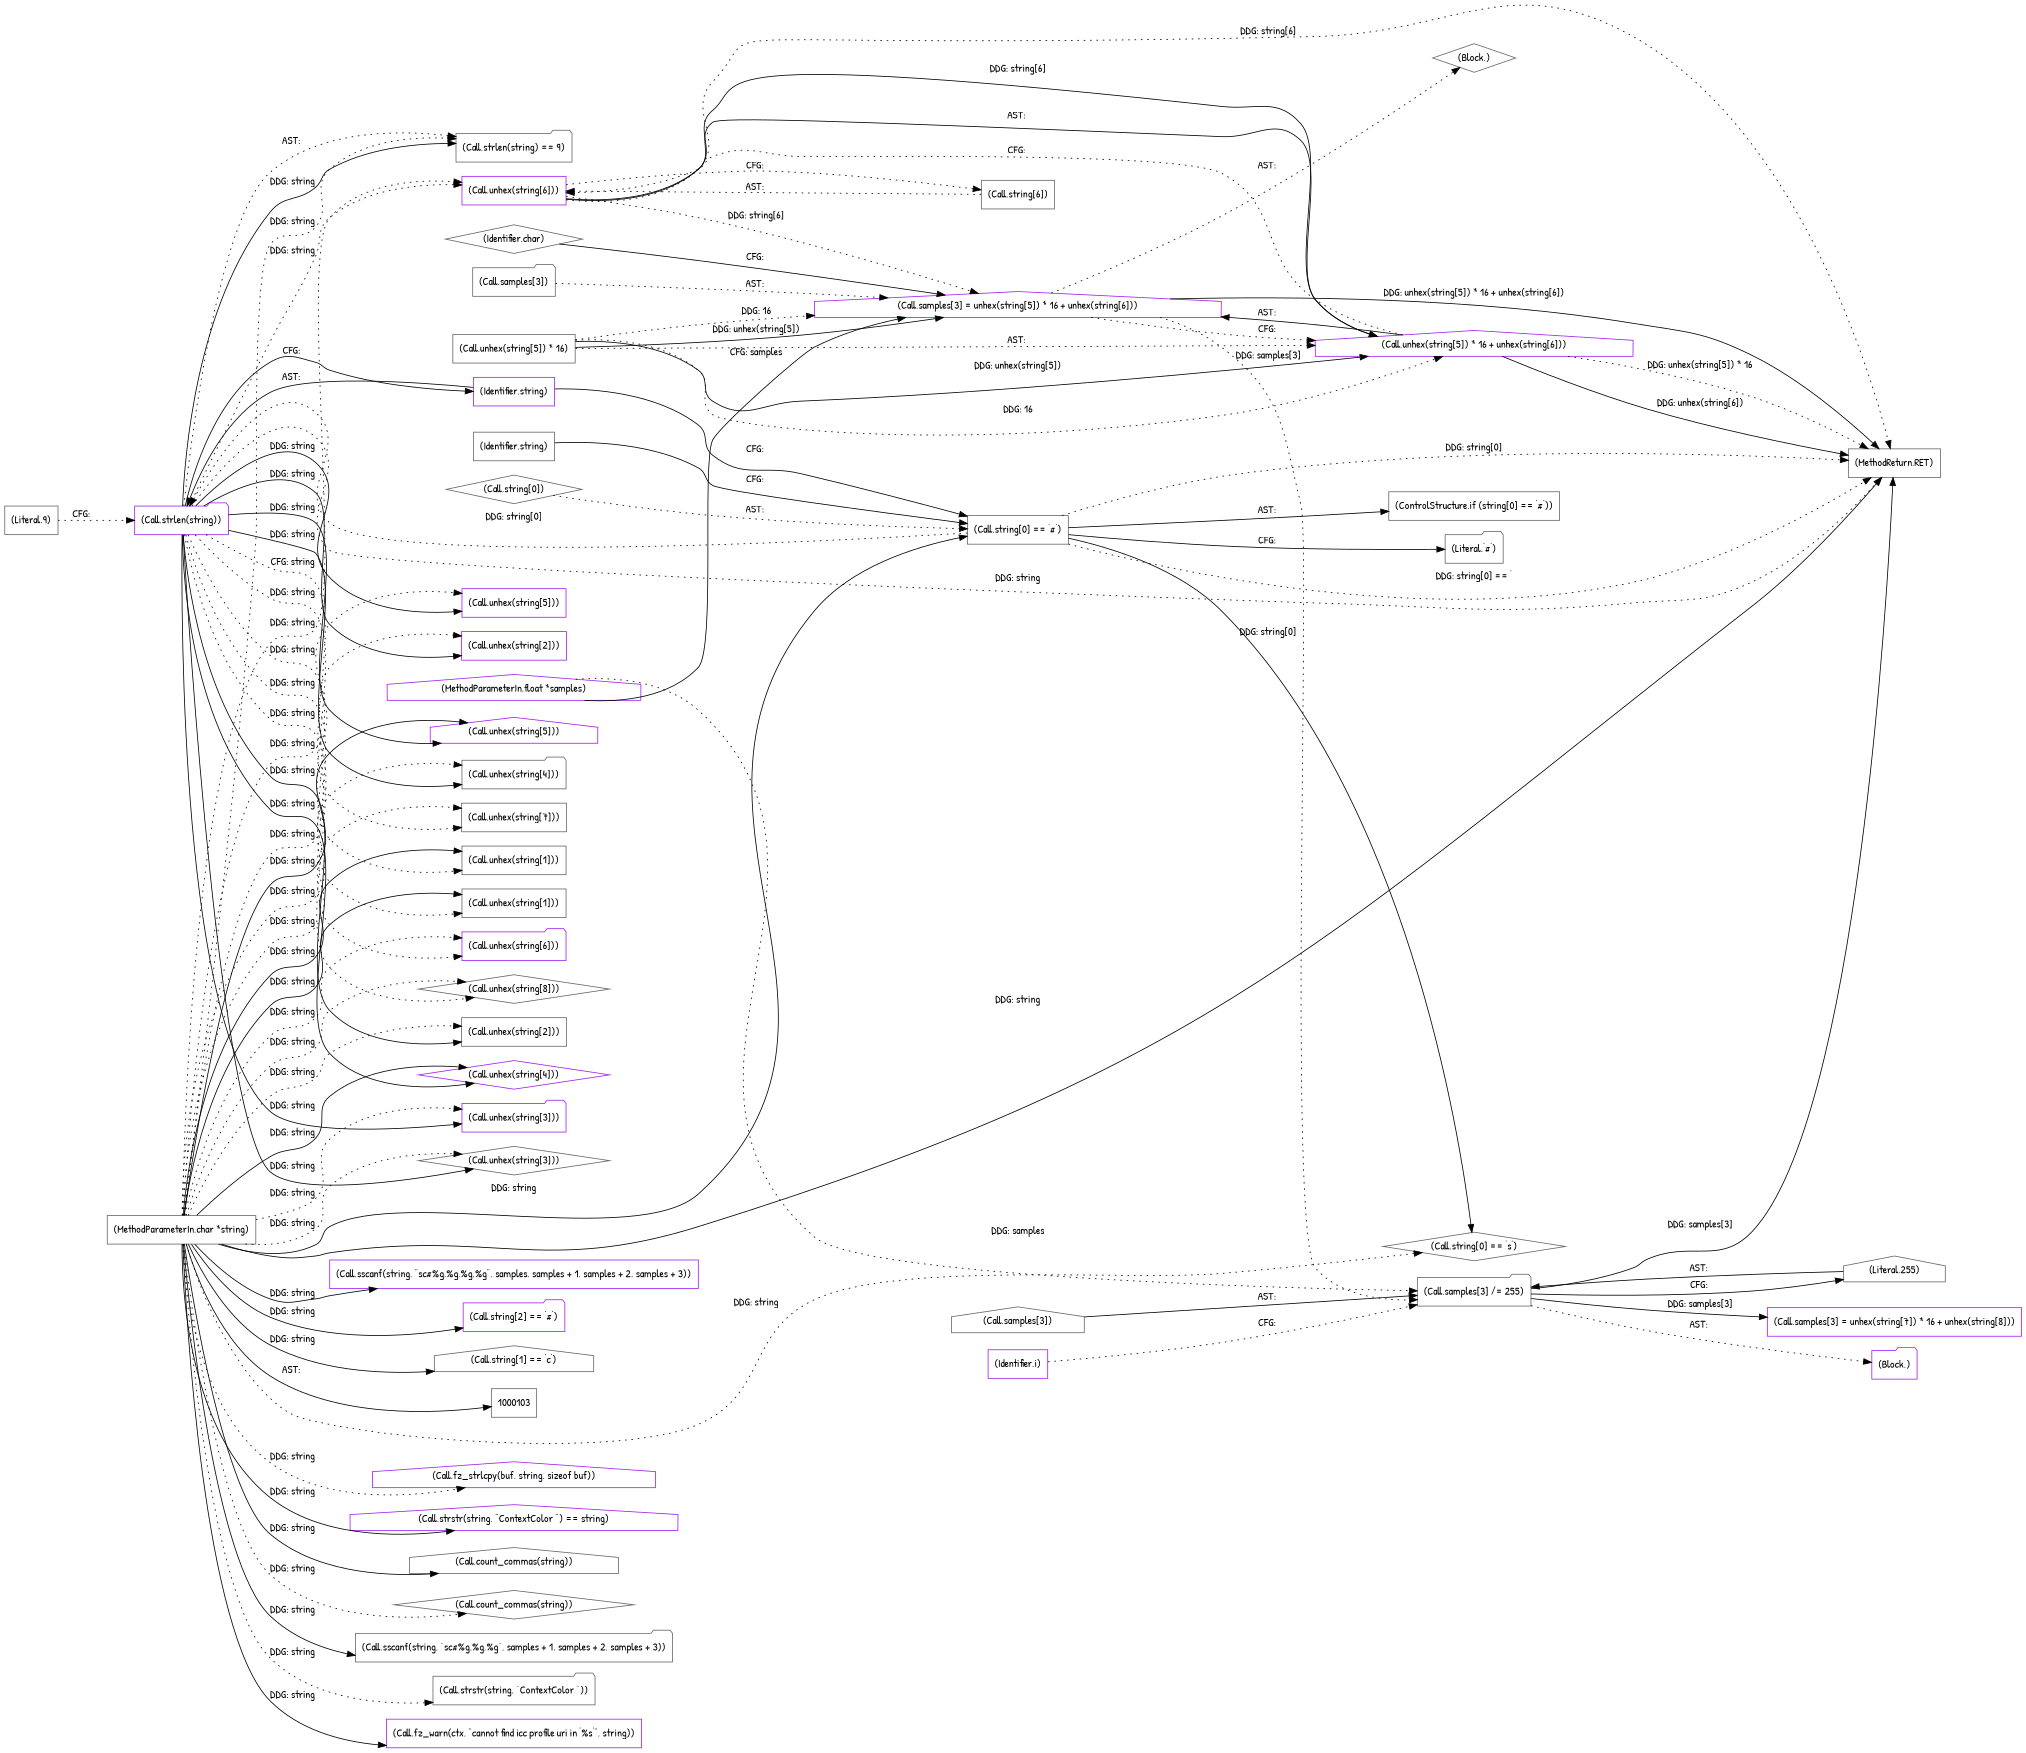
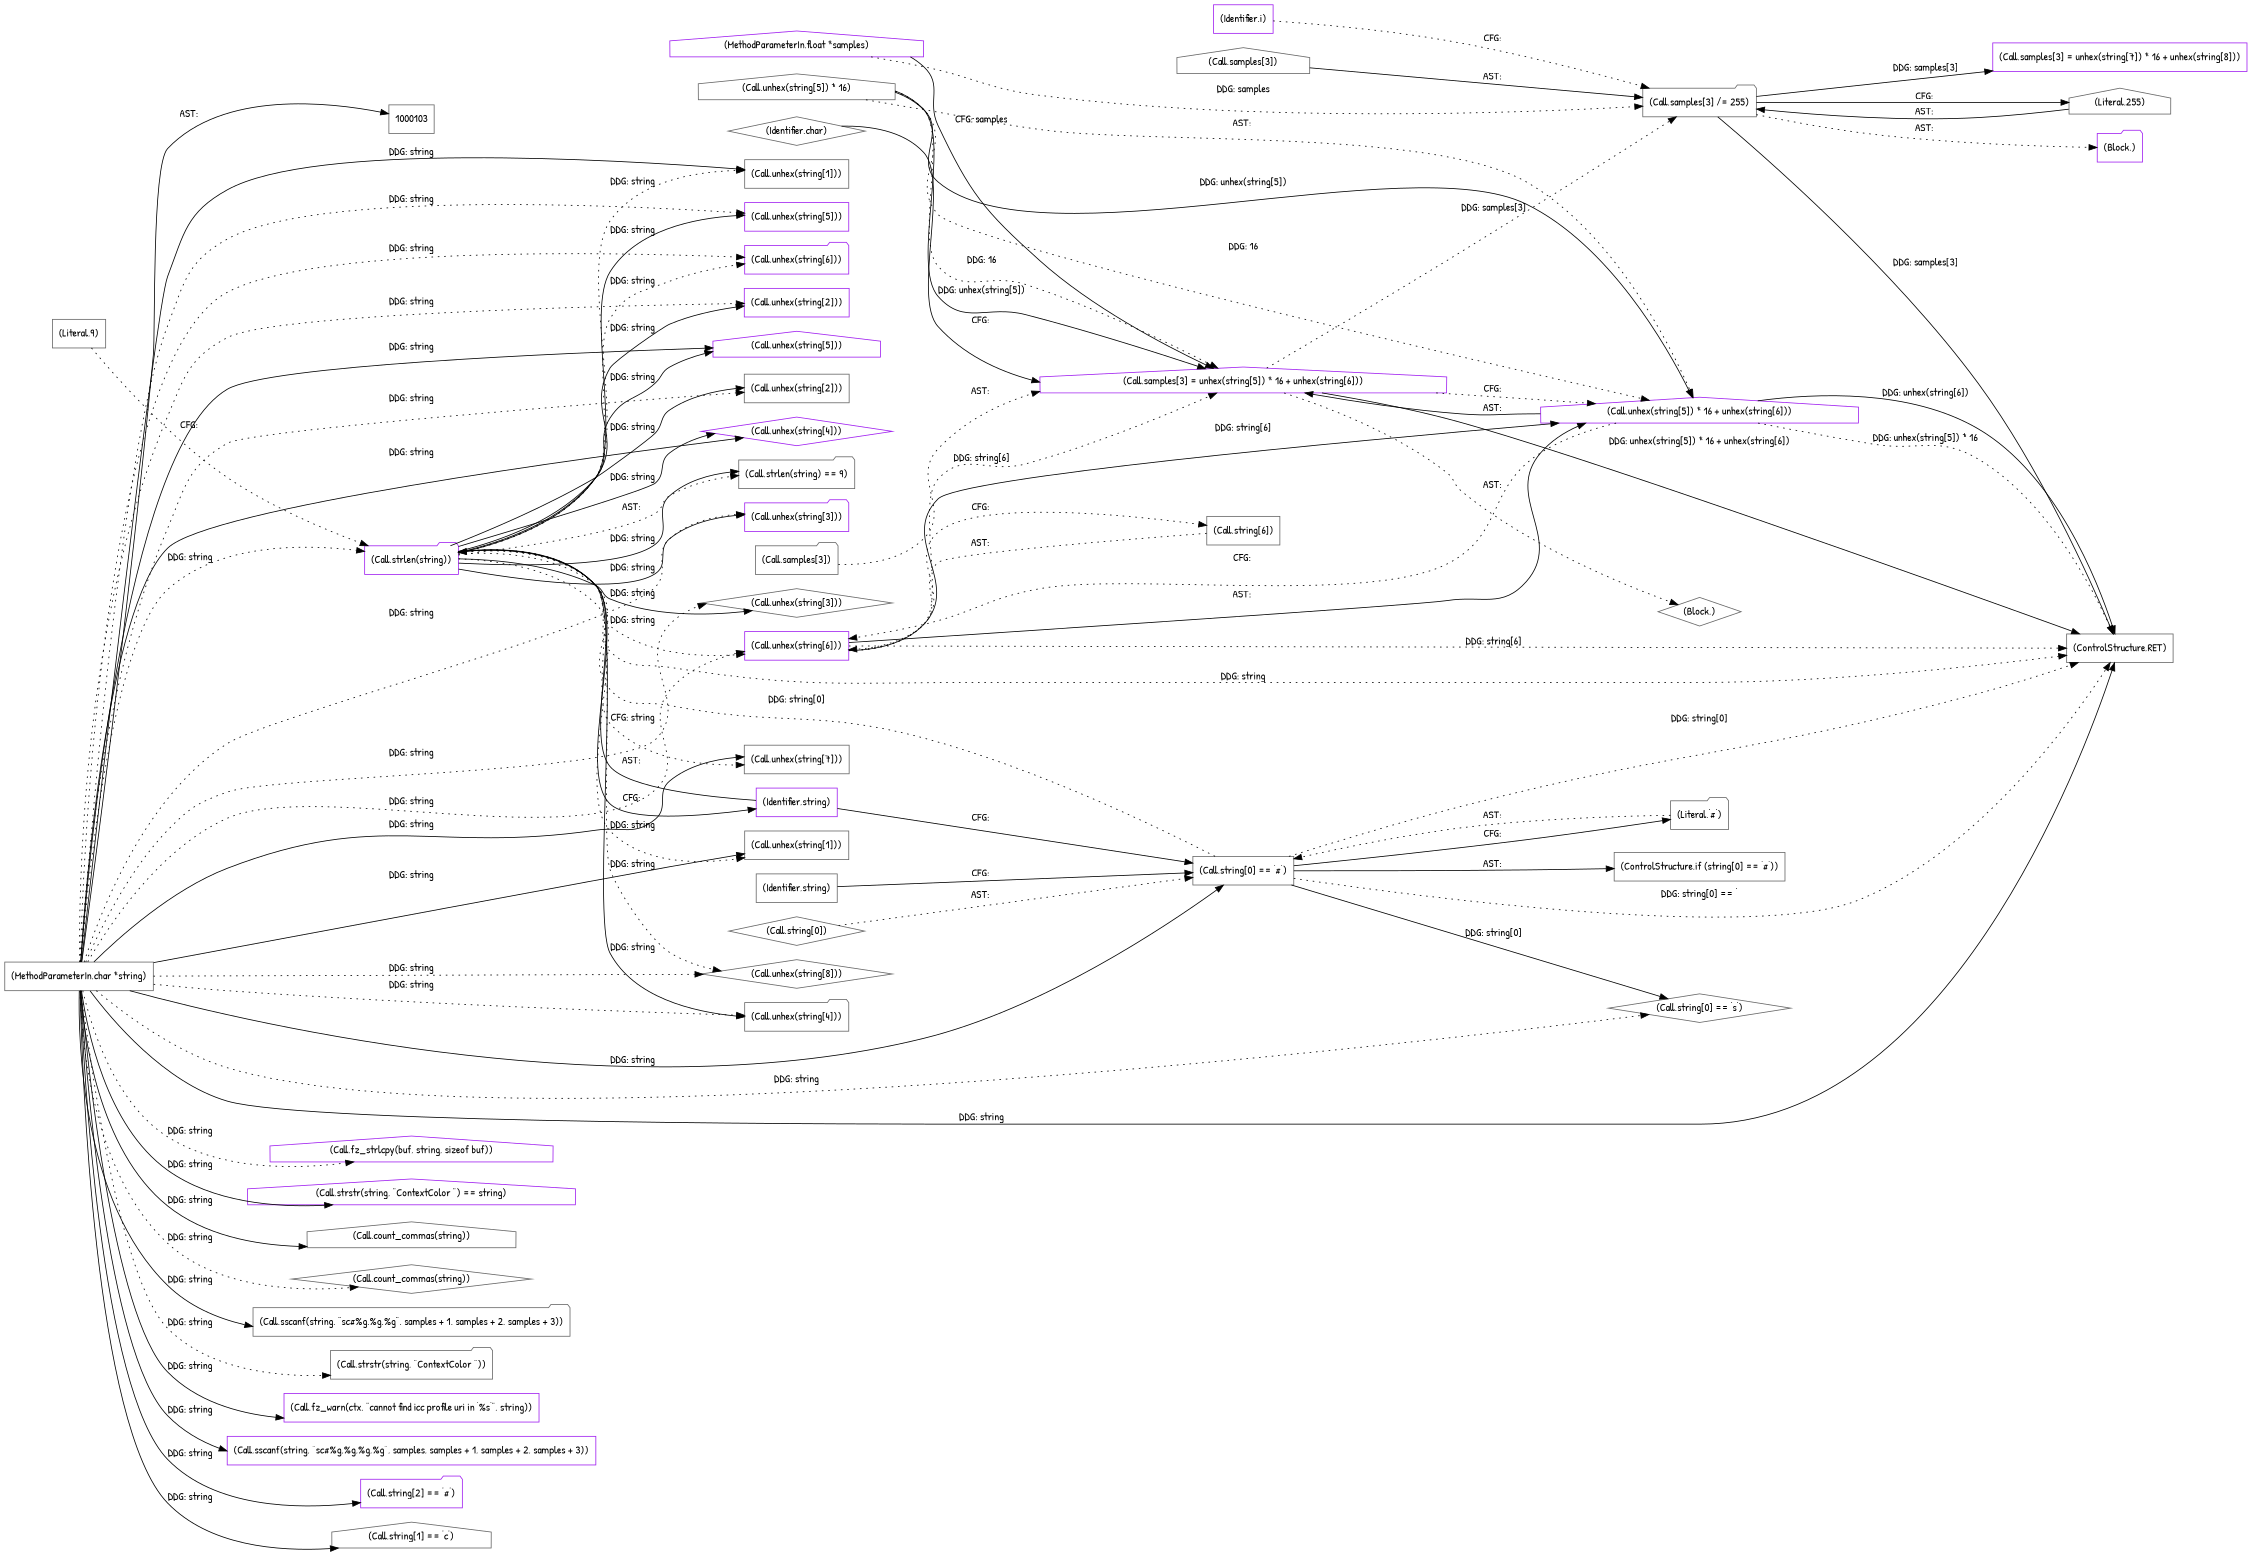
(514, 349) -> (797, 88)
(1894, 463) -> (2120, 648)
(250, 612) -> (127, 674)
none -> (1485, 825)
(266, 951) -> (416, 836)
